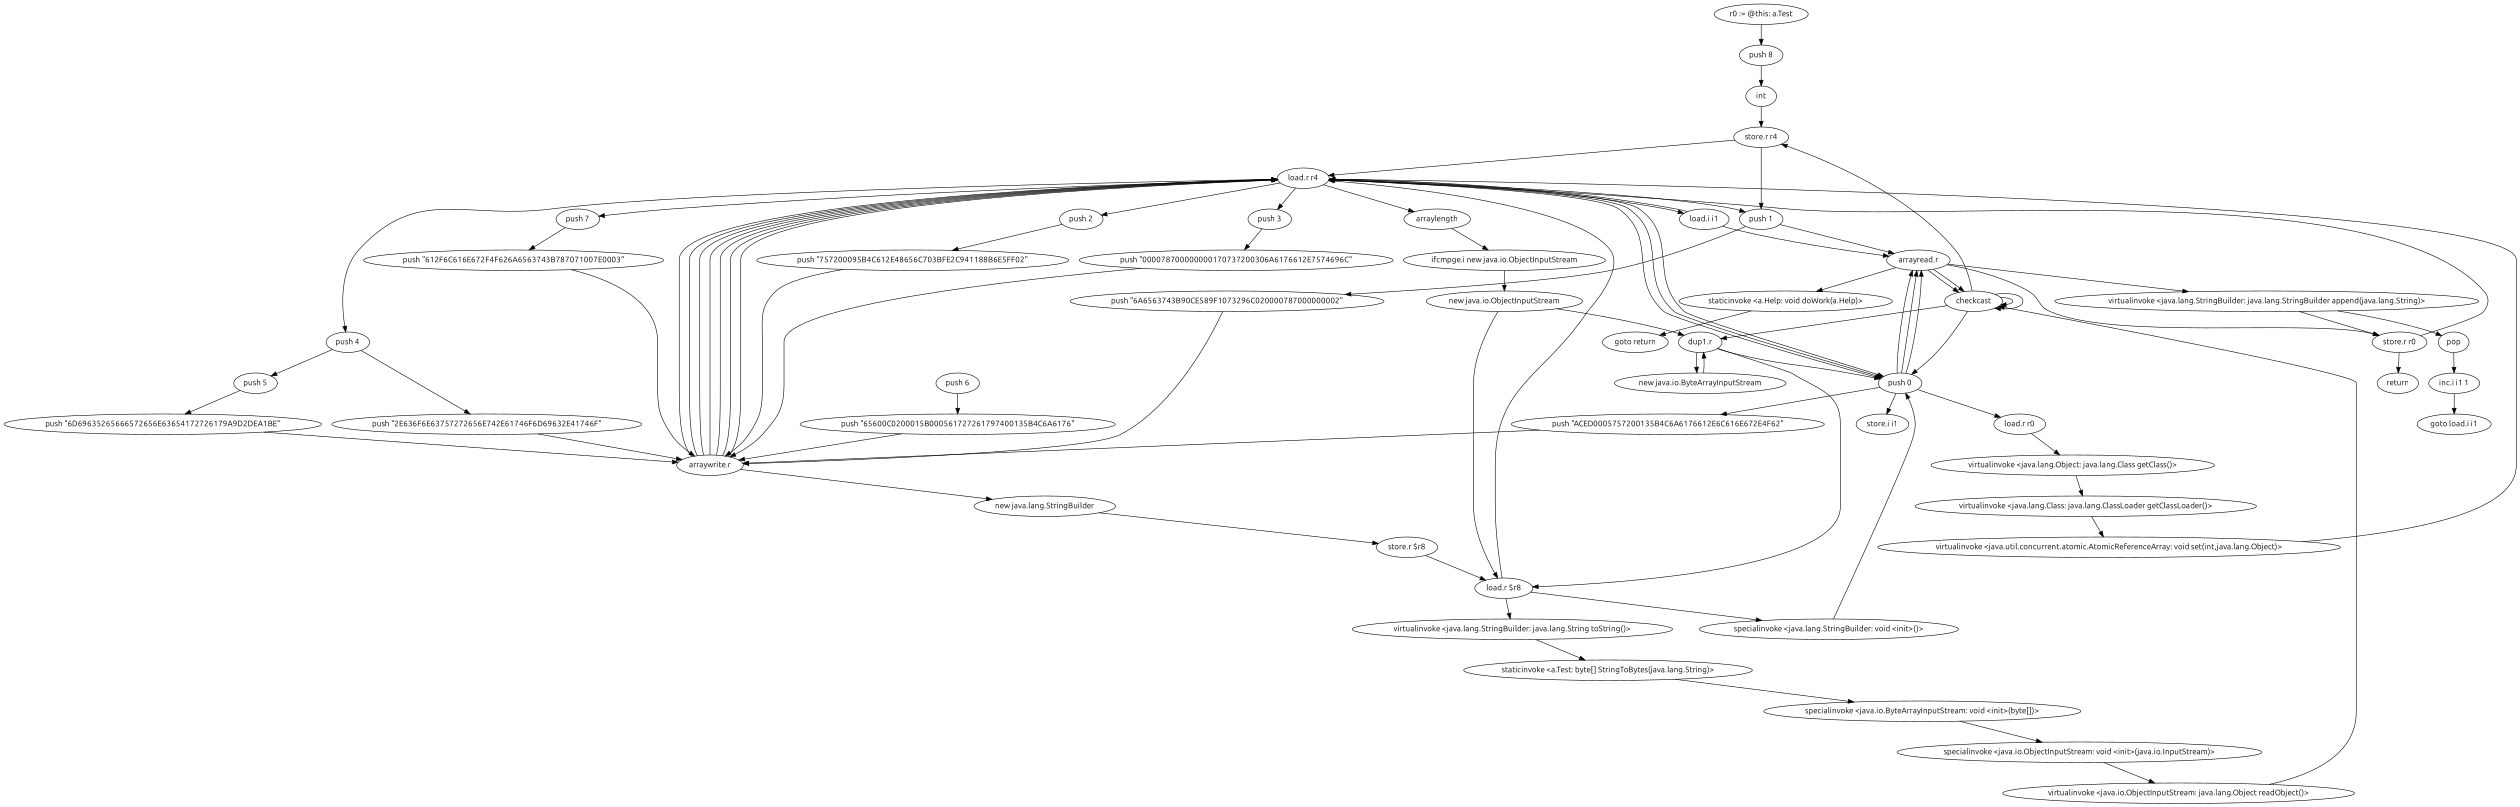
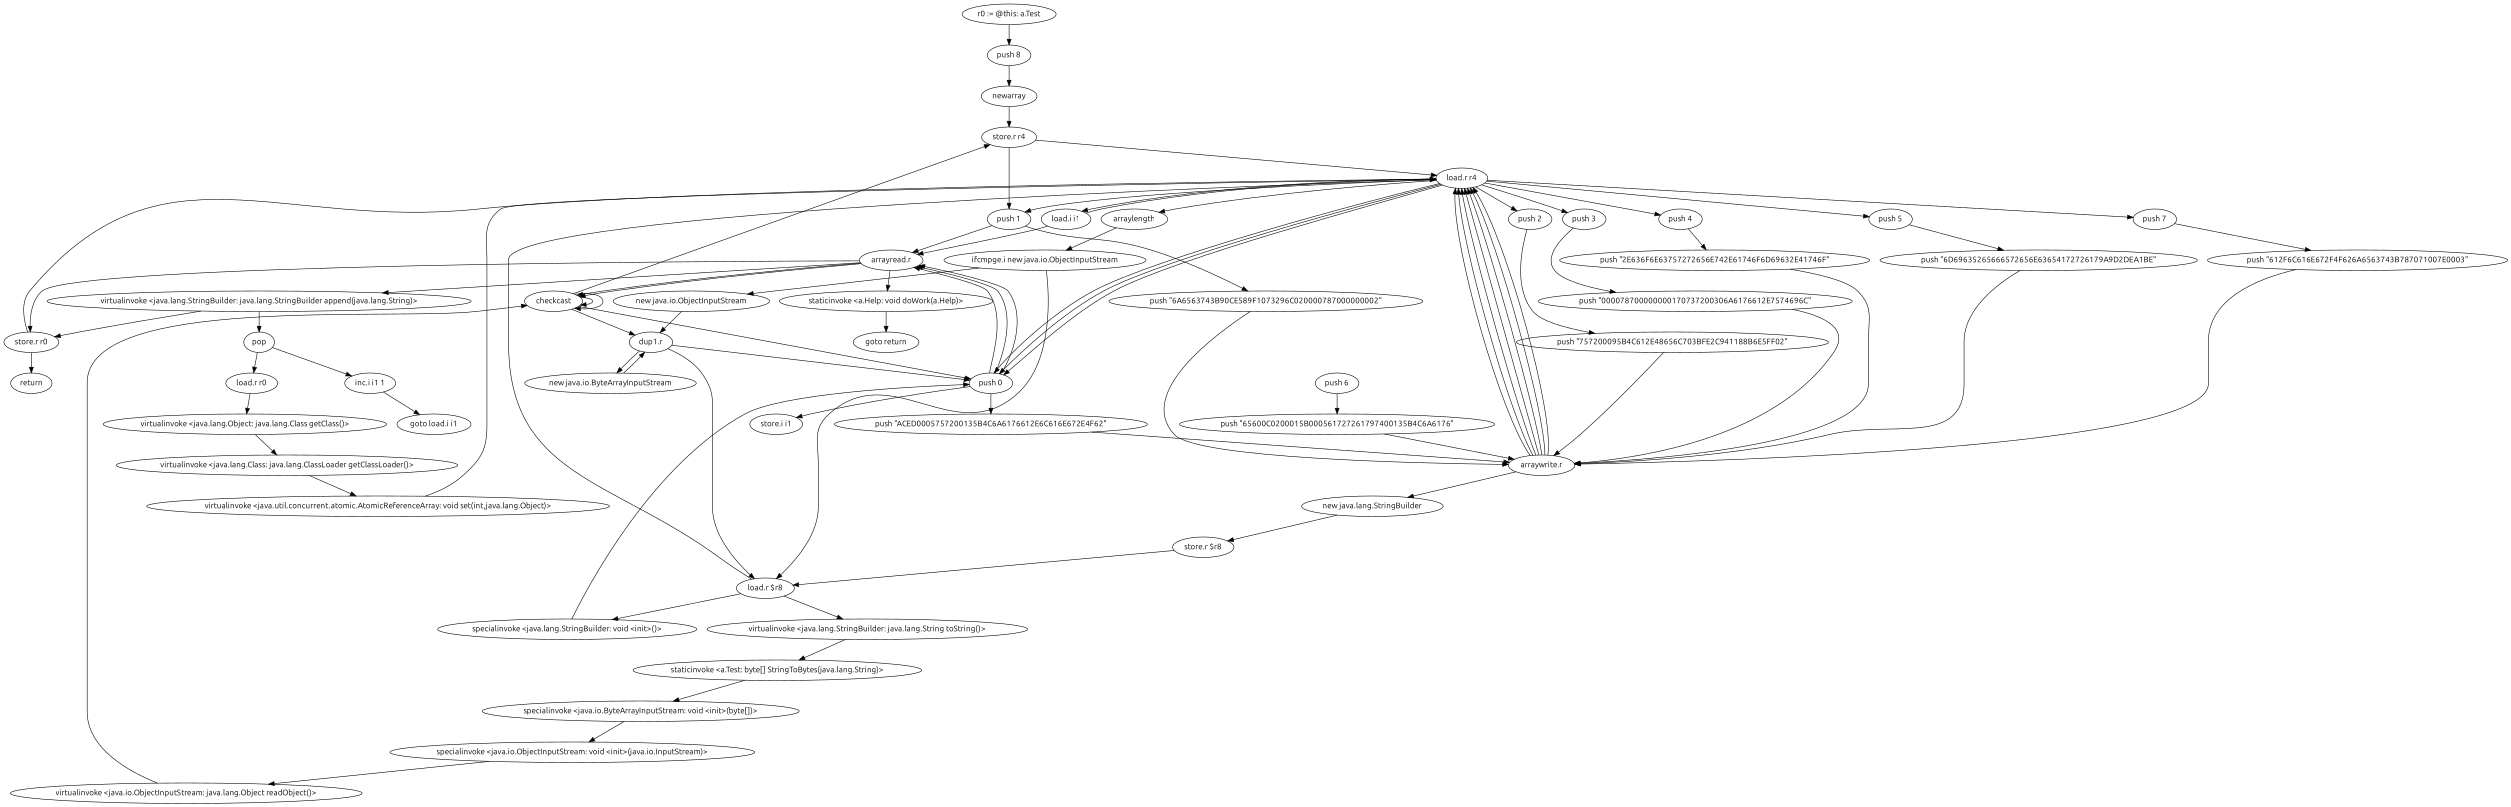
(1761, 96) -> (1009, 96)
(304, 362) -> (1675, 199)
(1956, 403) -> (256, 360)
(1474, 442) -> (914, 401)
